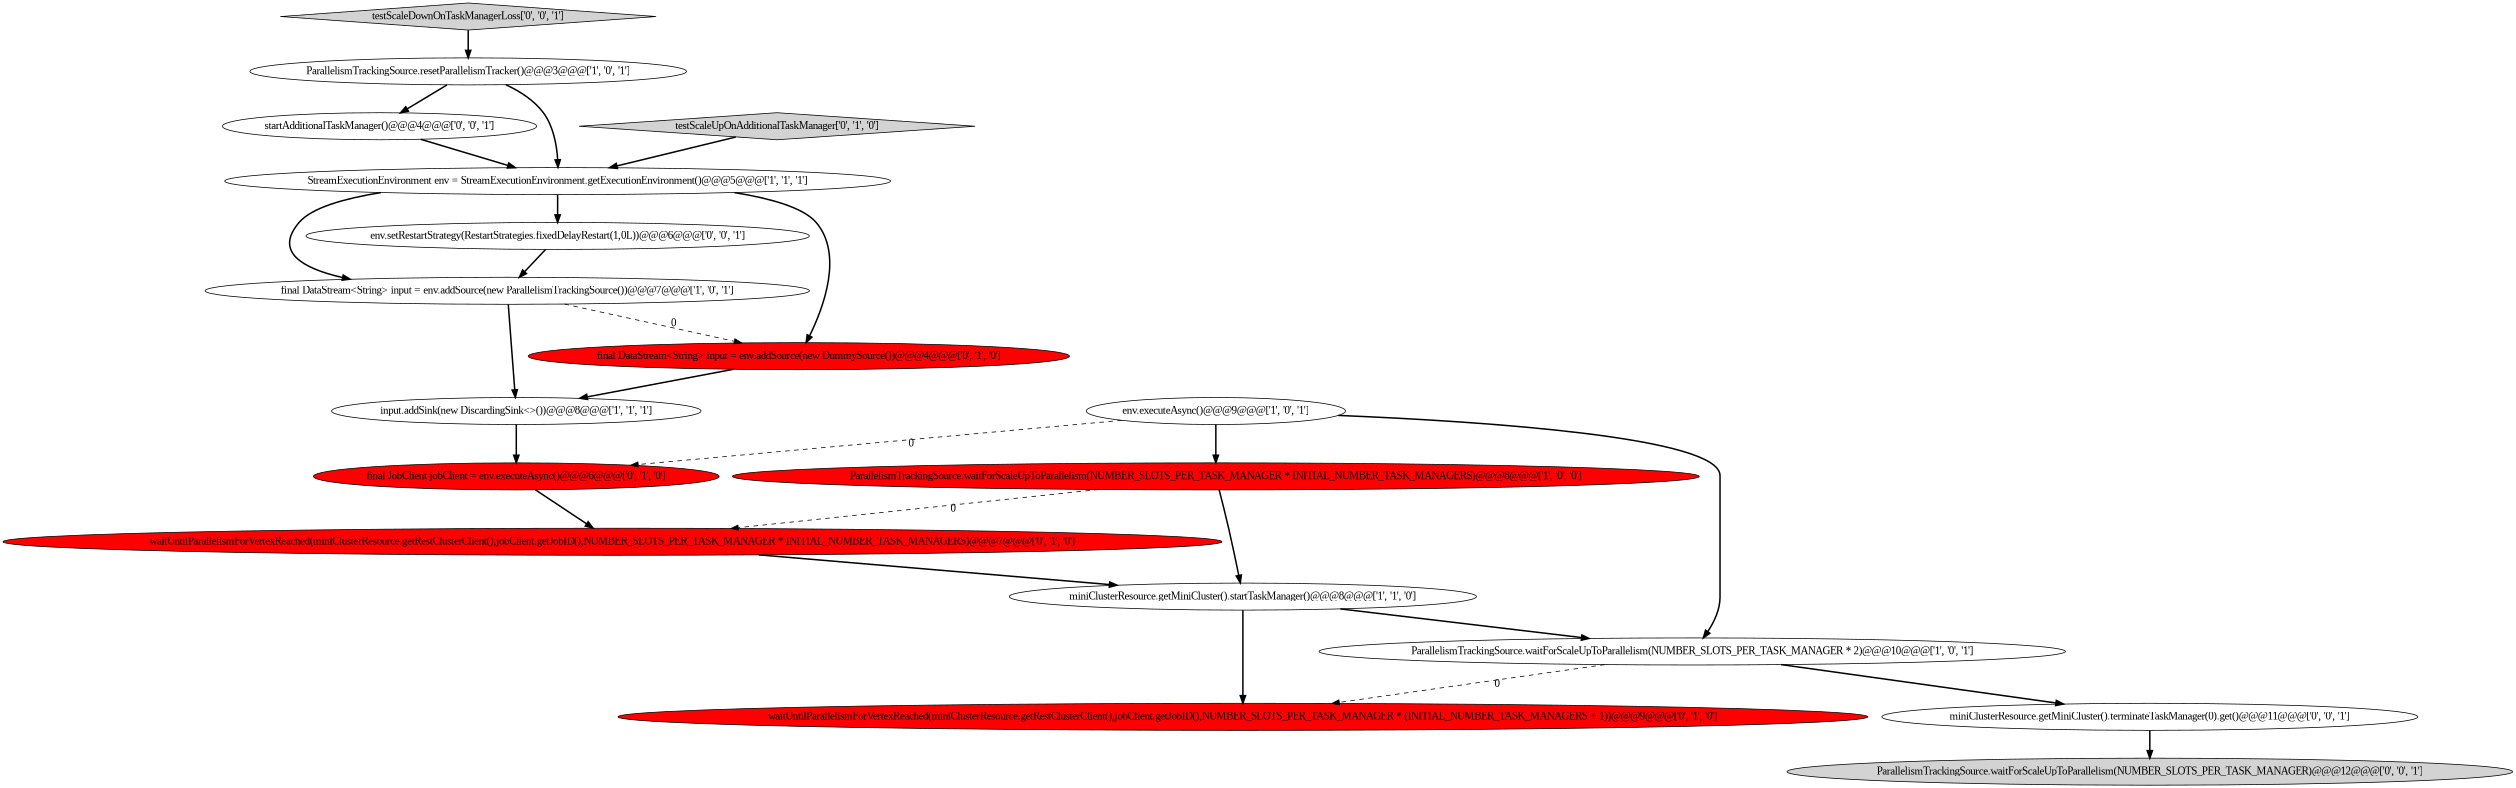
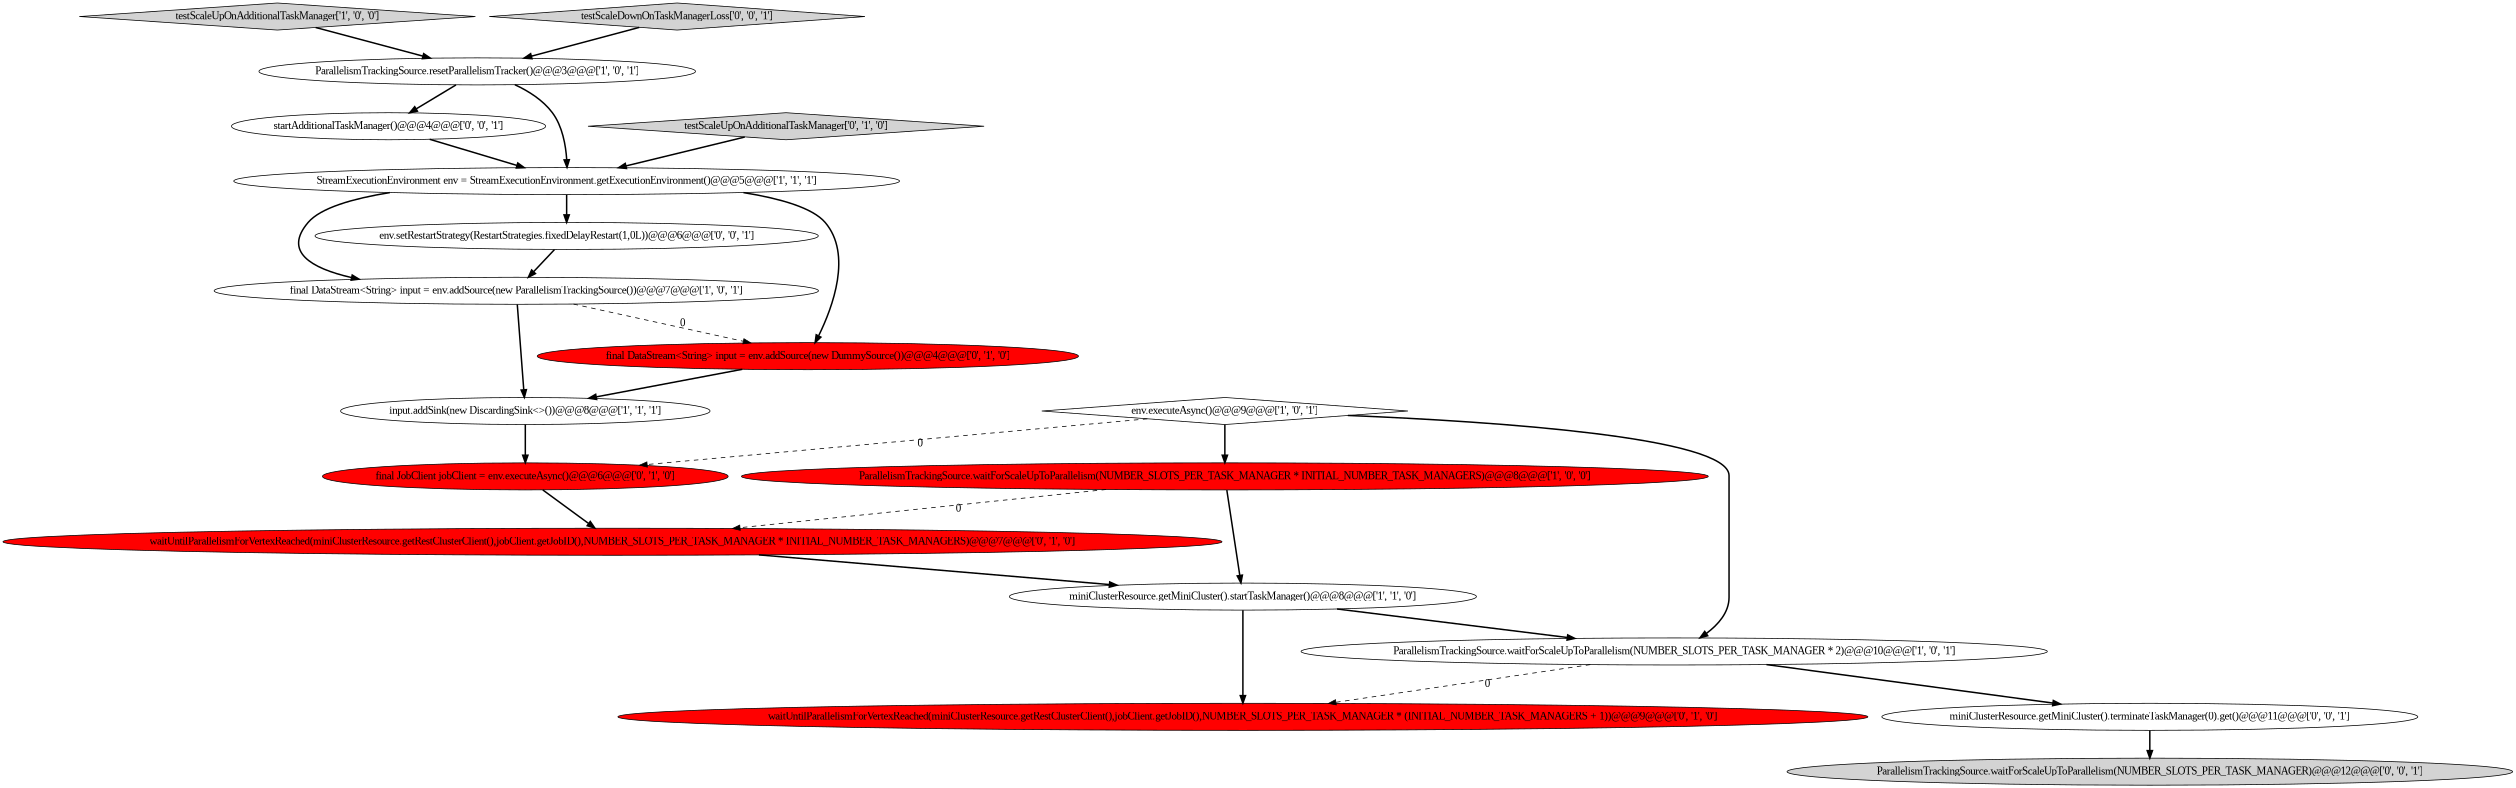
none -> (277, 17)
(1216, 411) -> (1225, 411)
